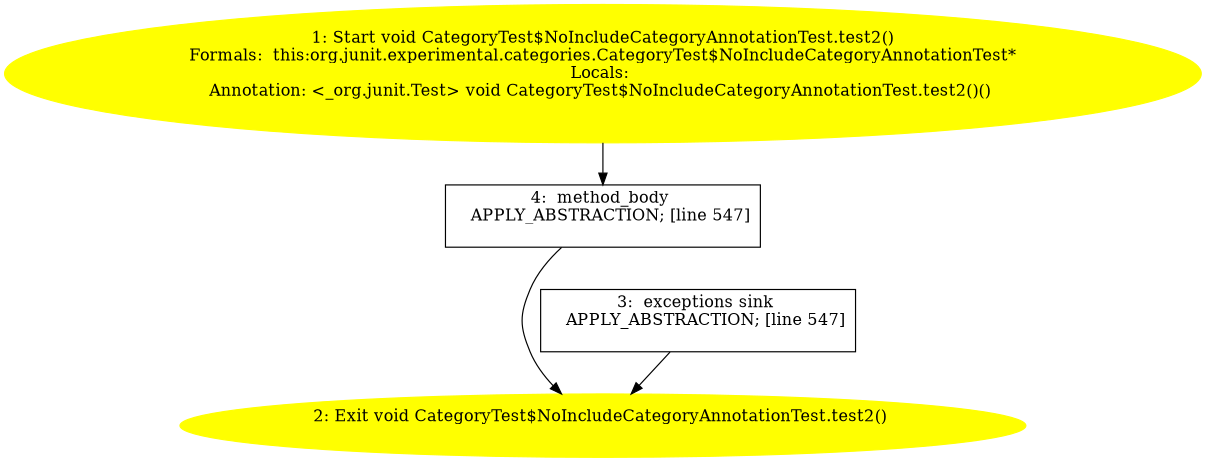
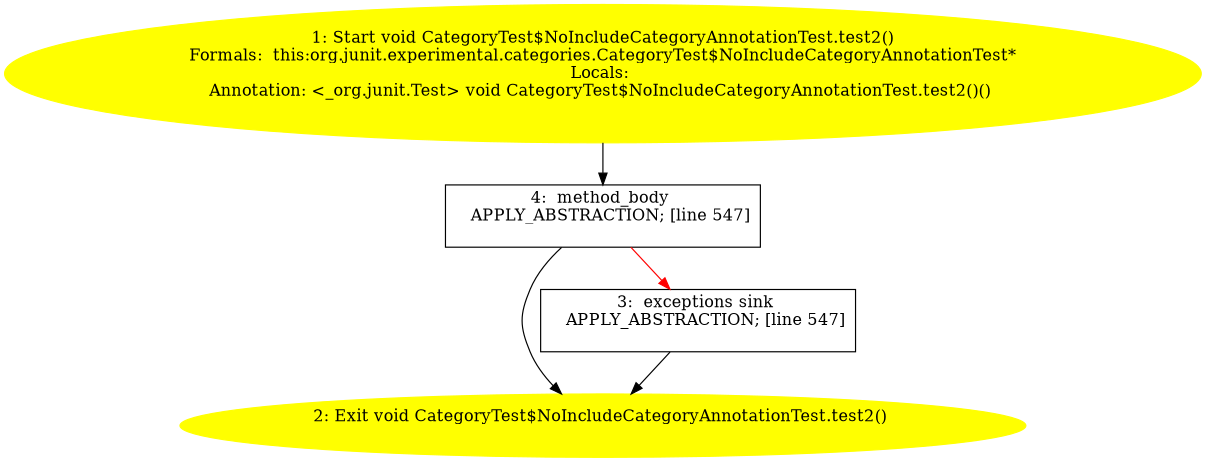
none -> (646, 264)
